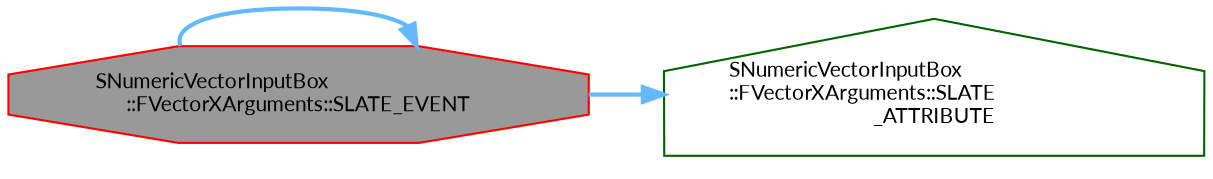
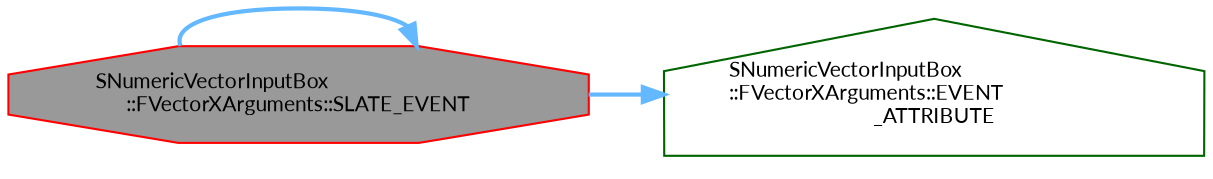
(934, 95) -> (934, 95)
